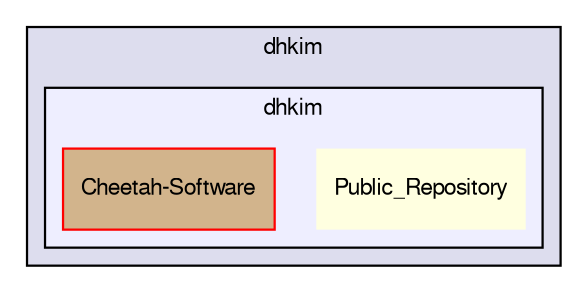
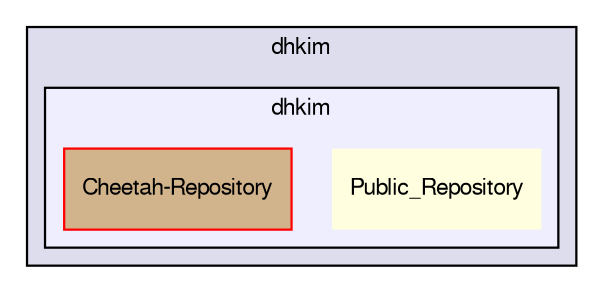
(169, 189) -> (178, 189)
